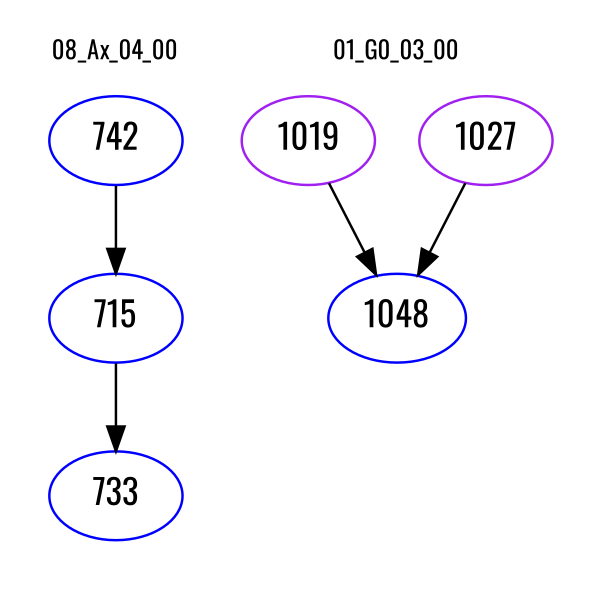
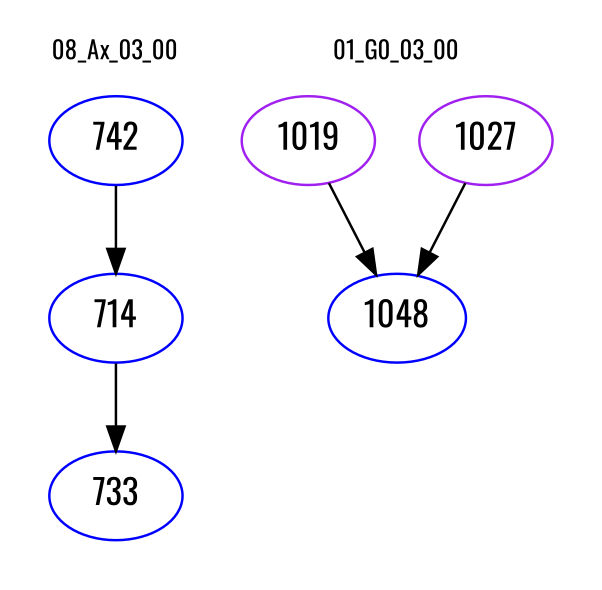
(116, 53) -> (116, 53)
(116, 318) -> (116, 318)
